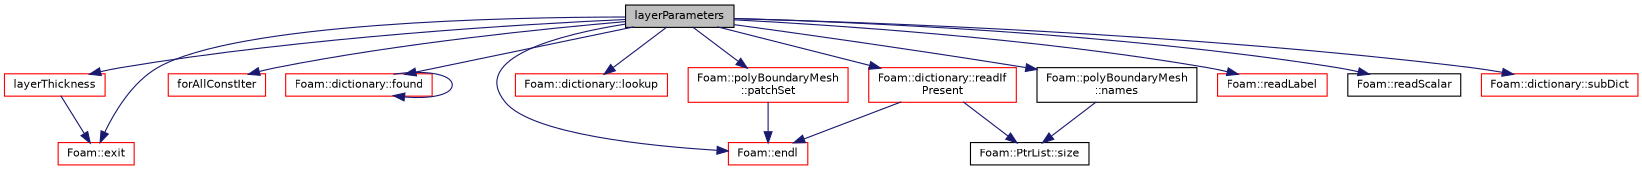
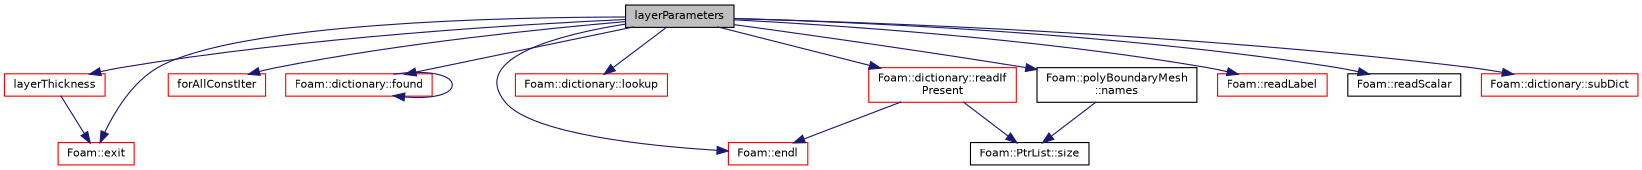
(768, 85) -> none
